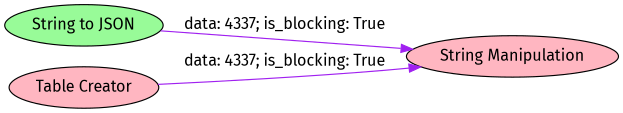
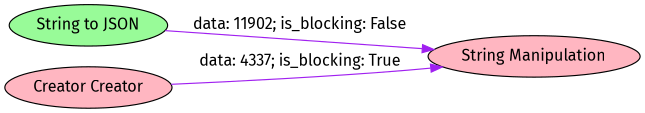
(285, 25) -> (300, 25)
(84, 88) -> (88, 88)
